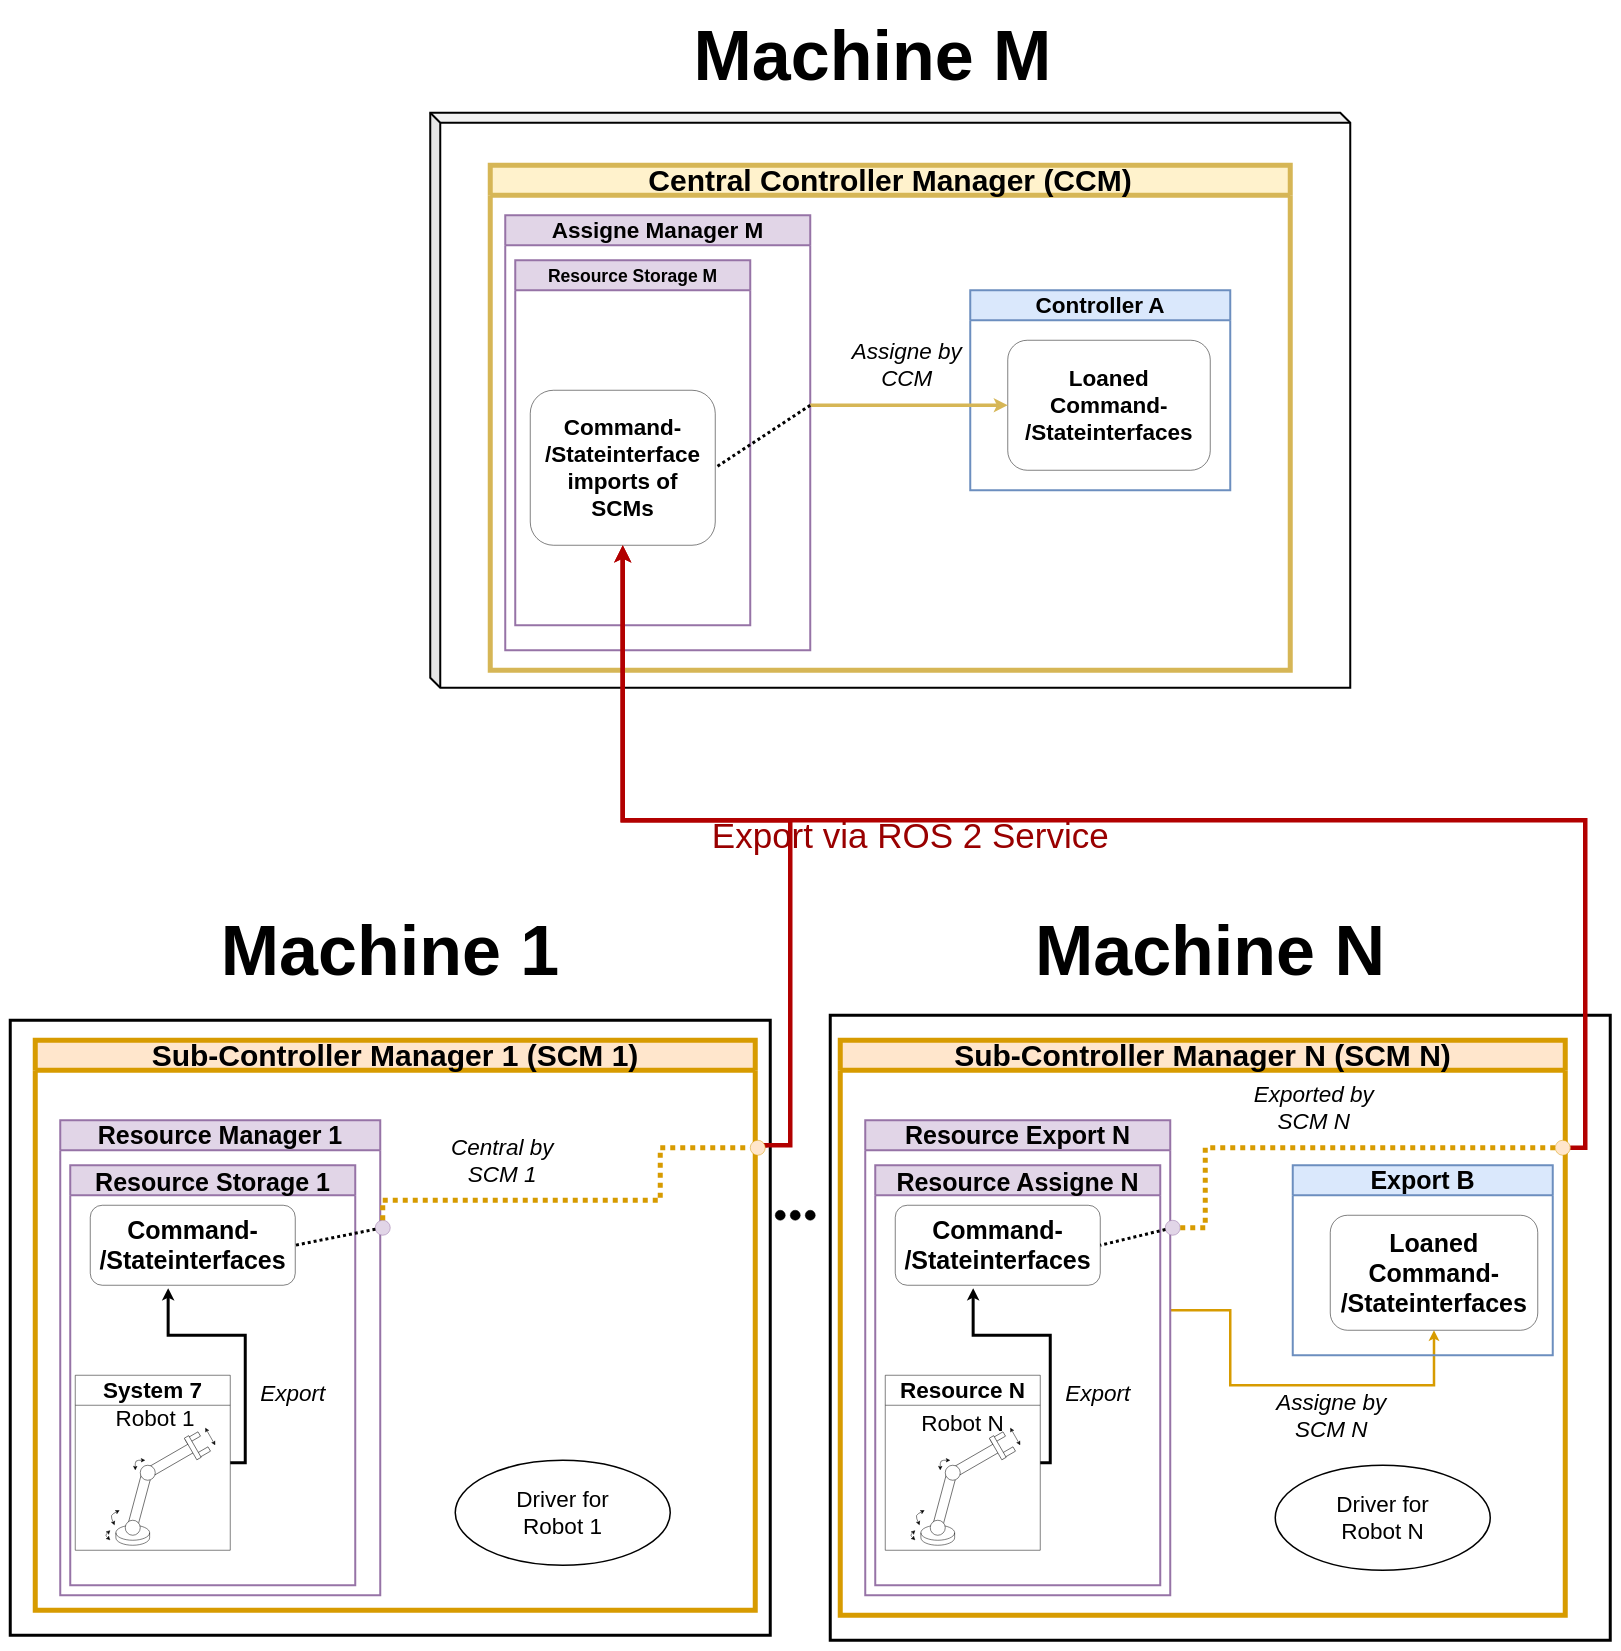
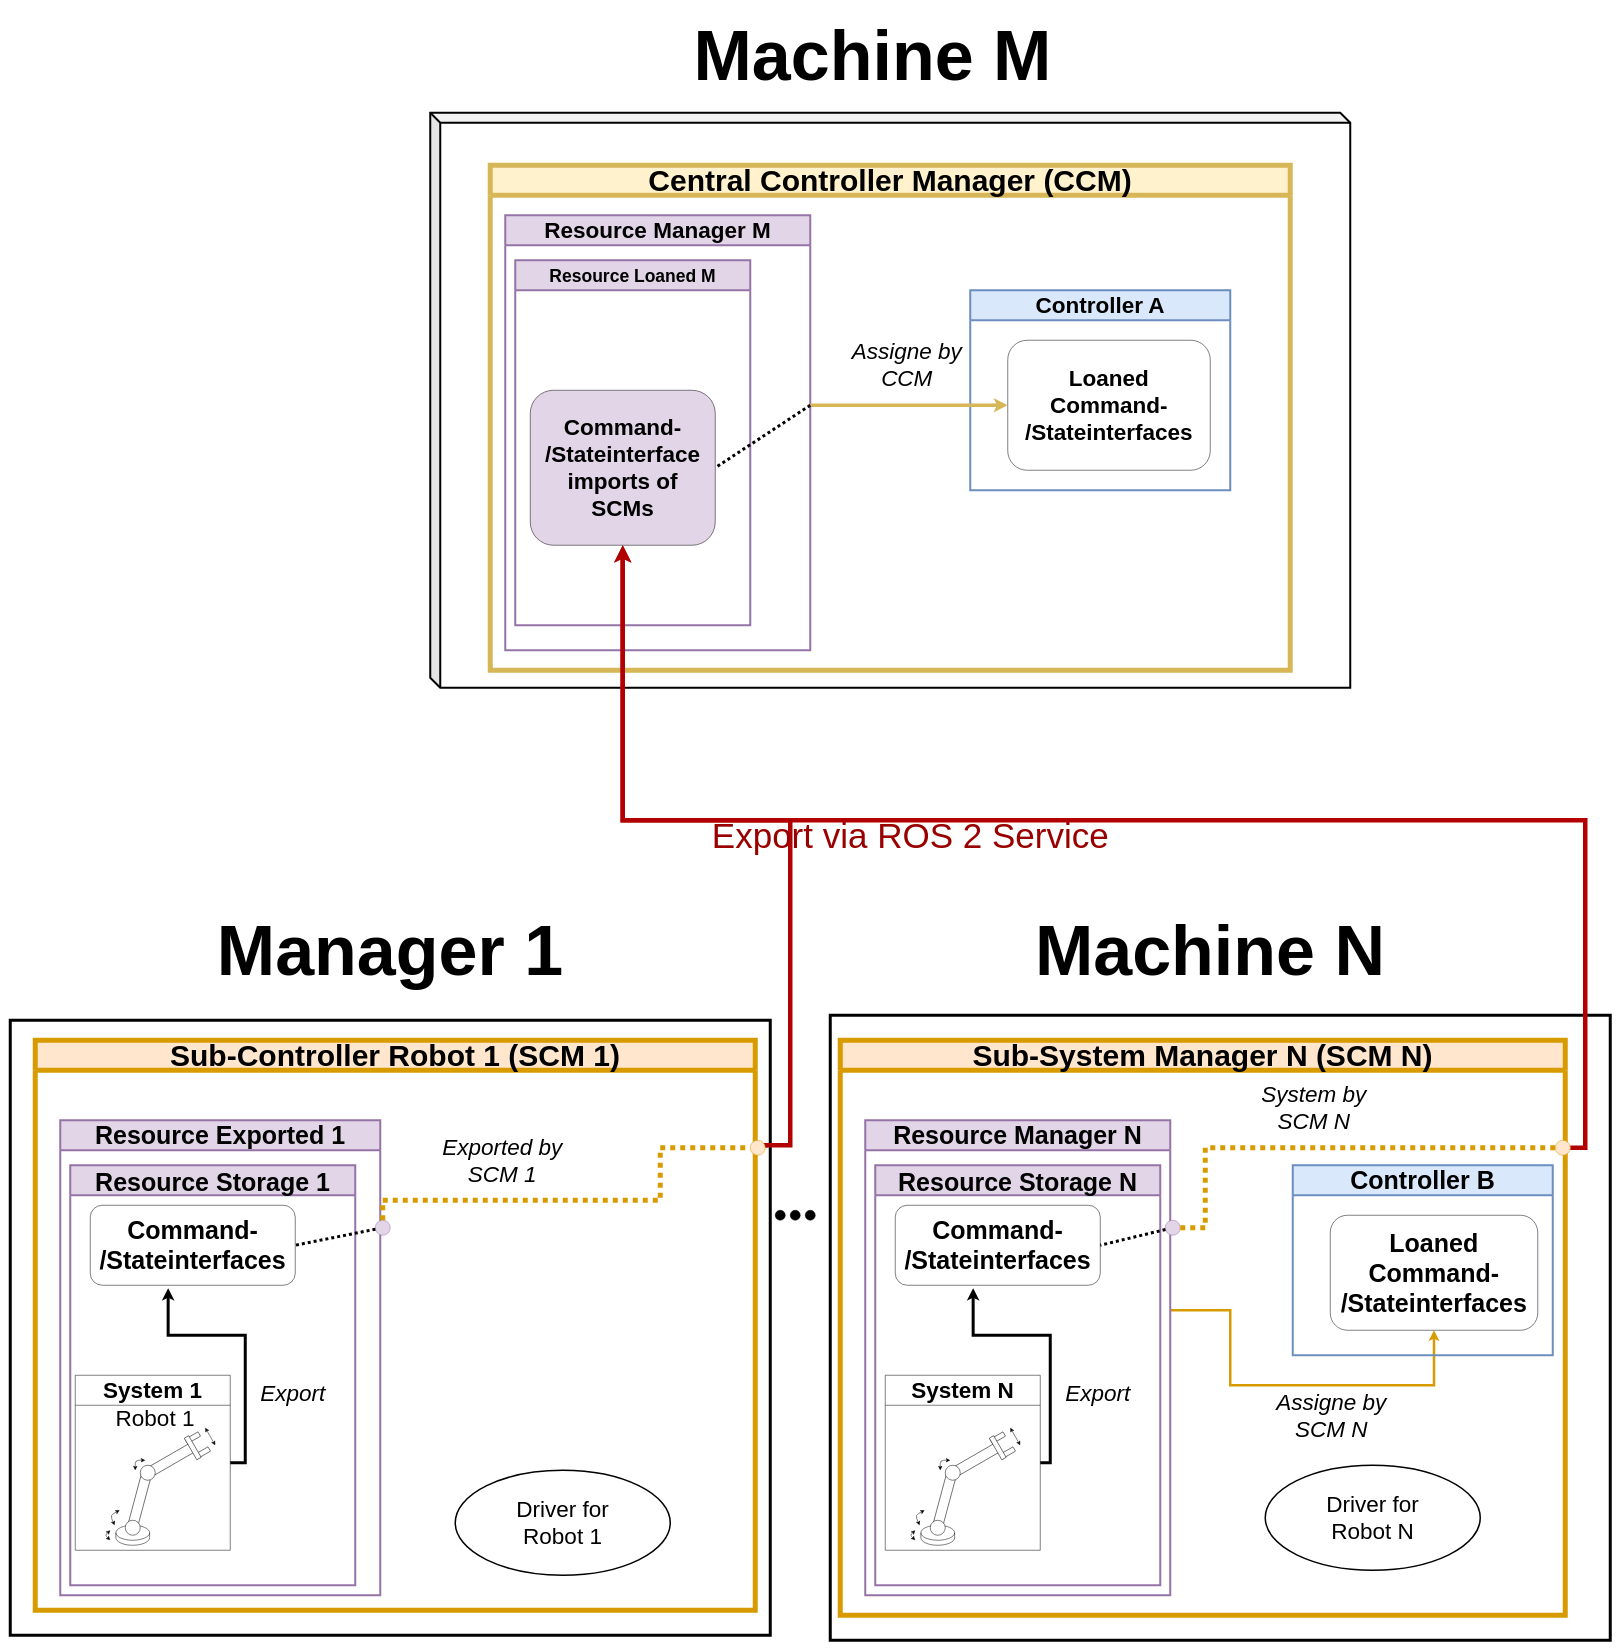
(658, 230) -> (658, 230)
(633, 275) -> (633, 275)
(623, 468) -> (623, 468)
(381, 950) -> (381, 950)
(395, 1055) -> (395, 1055)
(1203, 1055) -> (1203, 1055)
(1314, 1107) -> (1314, 1107)
(220, 1135) -> (220, 1135)
(1018, 1135) -> (1018, 1135)
(503, 1161) -> (503, 1161)
(1018, 1180) -> (1018, 1180)
(1423, 1180) -> (1423, 1180)
(153, 1390) -> (153, 1390)
(963, 1390) -> (963, 1390)
(963, 1423) -> none
(563, 1513) -> (563, 1523)
(1383, 1518) -> (1373, 1518)
